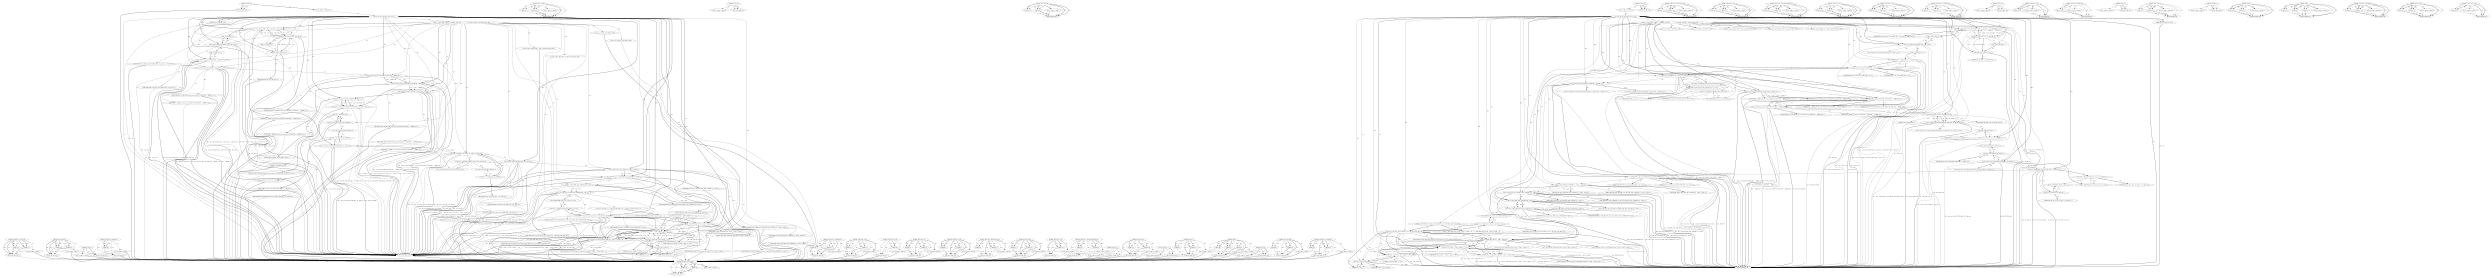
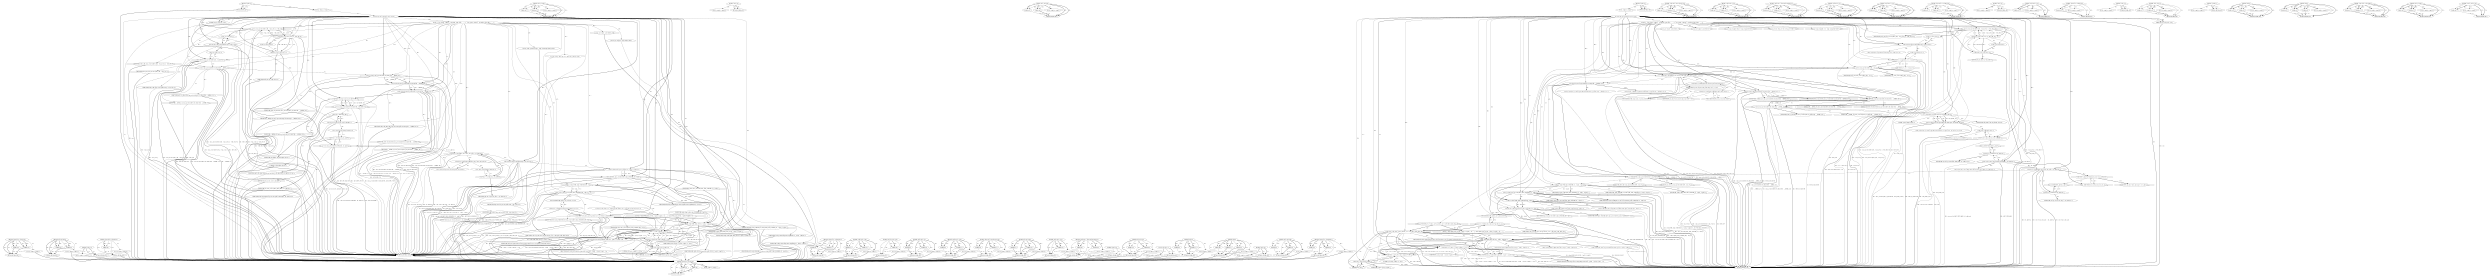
none -> (152, 72)
